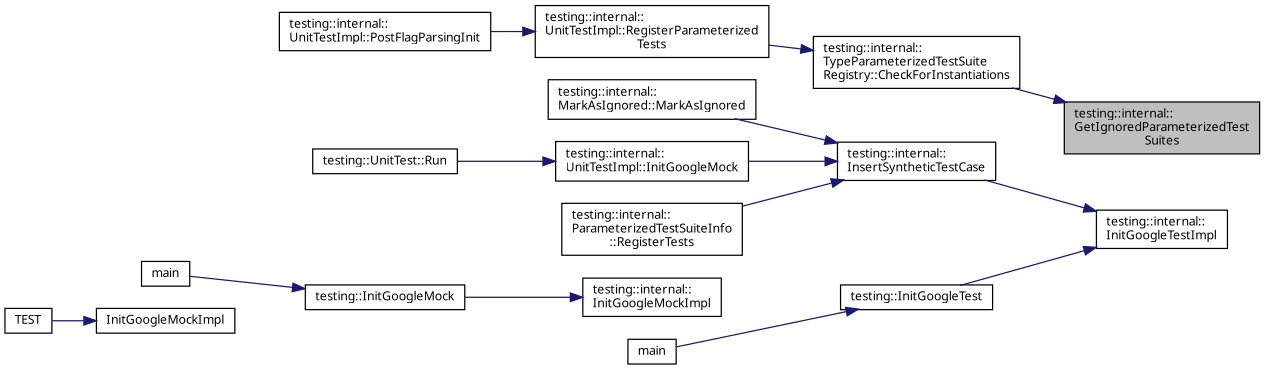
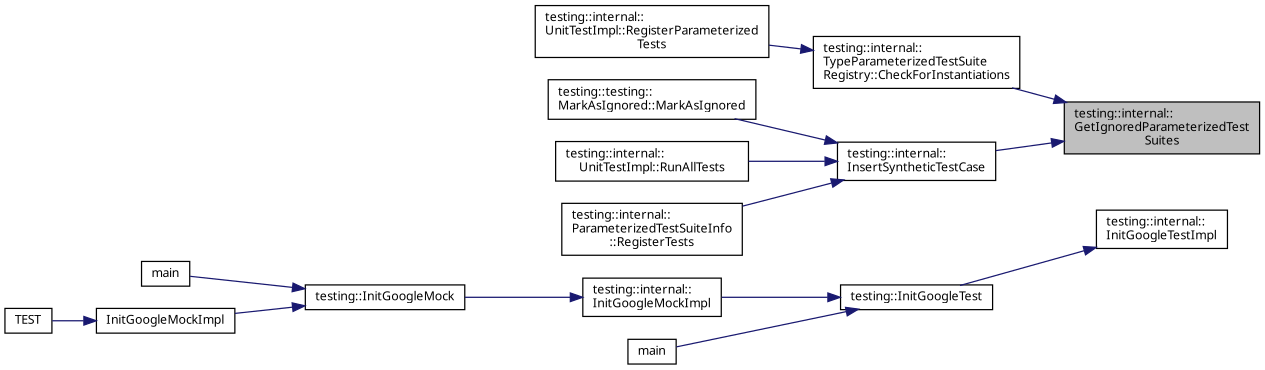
(385, 32) -> none
(652, 100) -> (652, 100)
(385, 161) -> none
(652, 161) -> (652, 161)
(1034, 194) -> (1024, 147)
none -> (775, 297)
none -> (264, 310)
